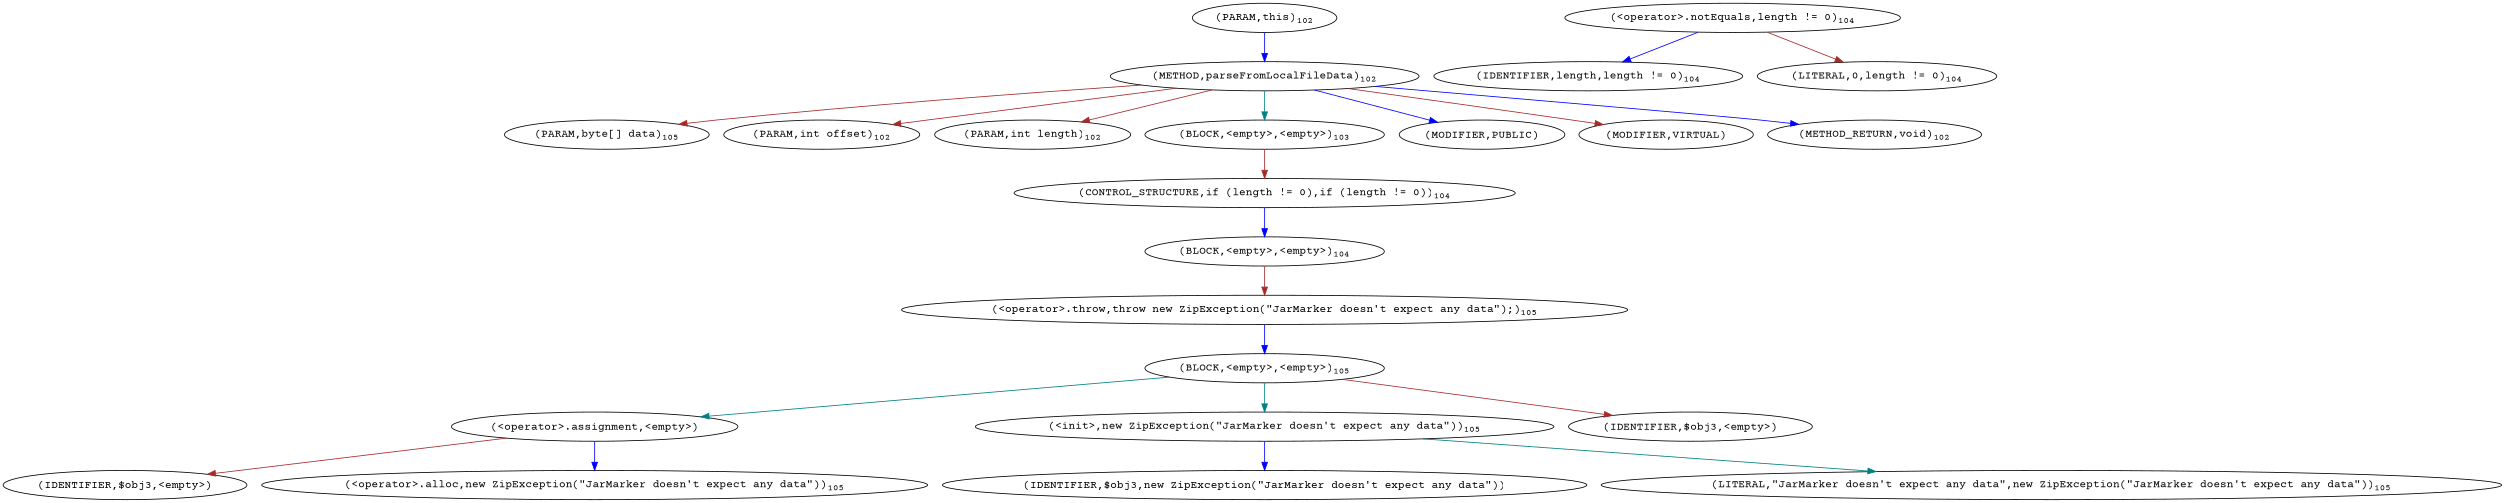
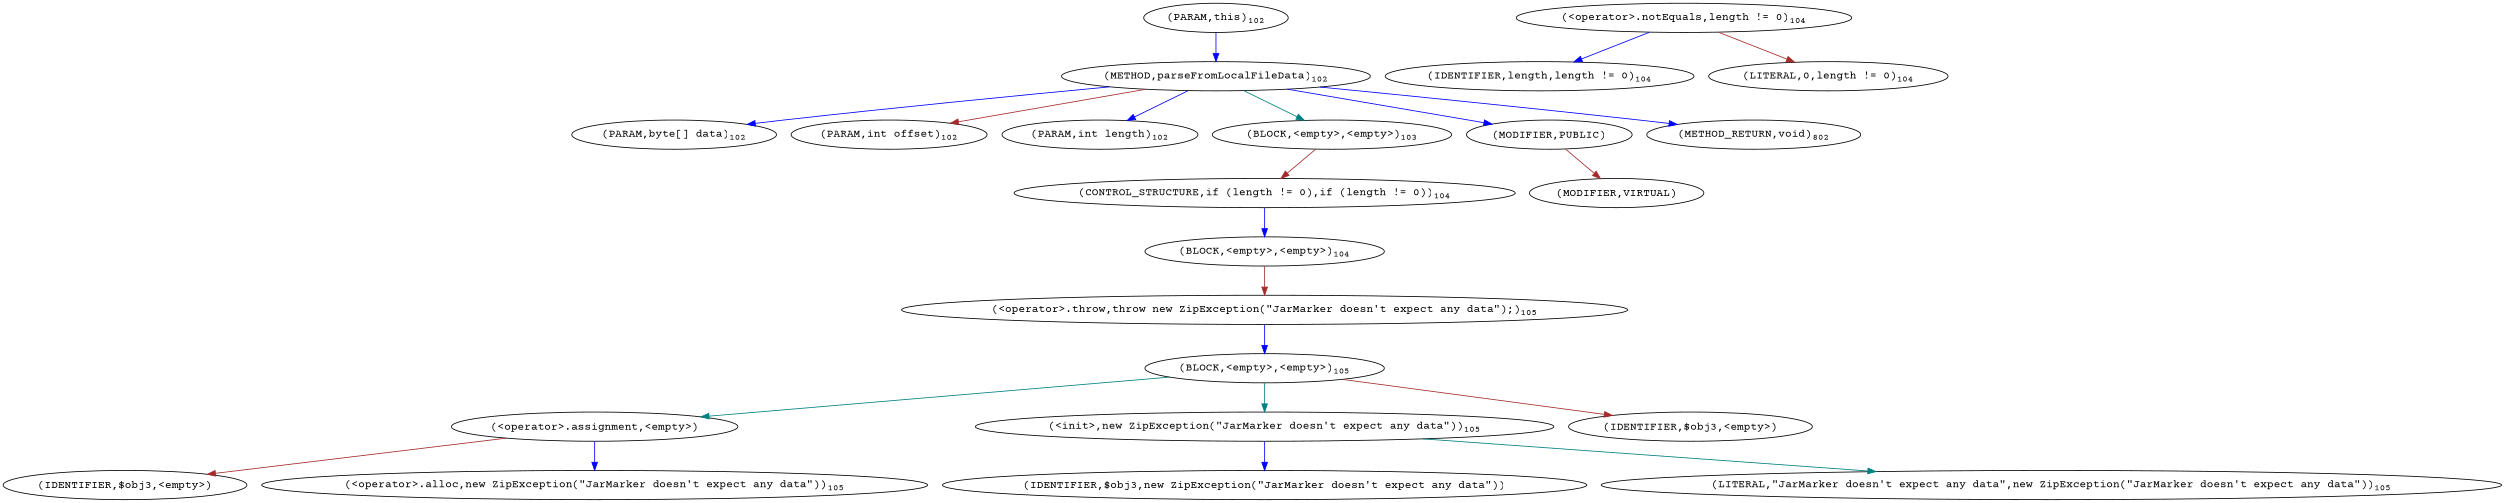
(914, 102) -> (932, 104)
(1151, 105) -> (1161, 104)
(1472, 106) -> (1580, 161)
(670, 133) -> (738, 133)
(1942, 133) -> (1821, 133)
